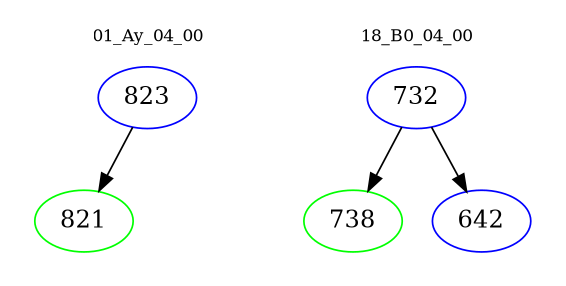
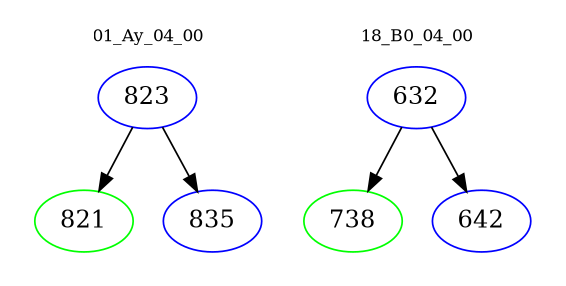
(416, 98) -> (416, 98)
none -> (213, 221)
